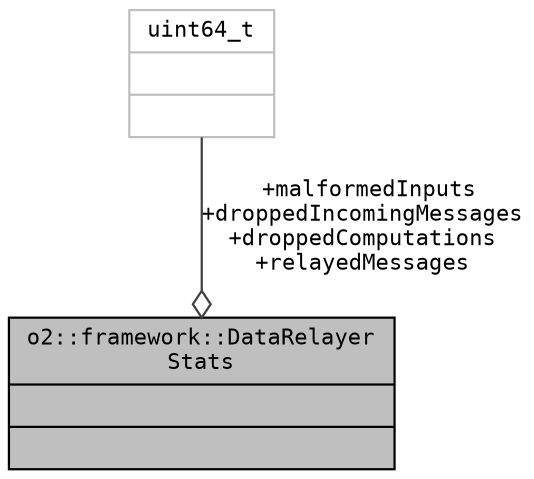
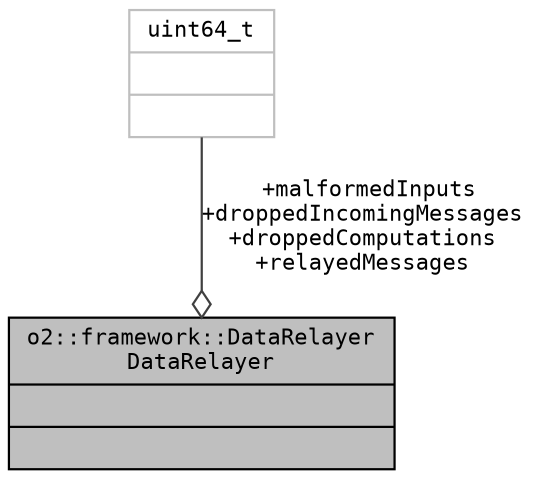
(202, 362) -> (202, 362)
